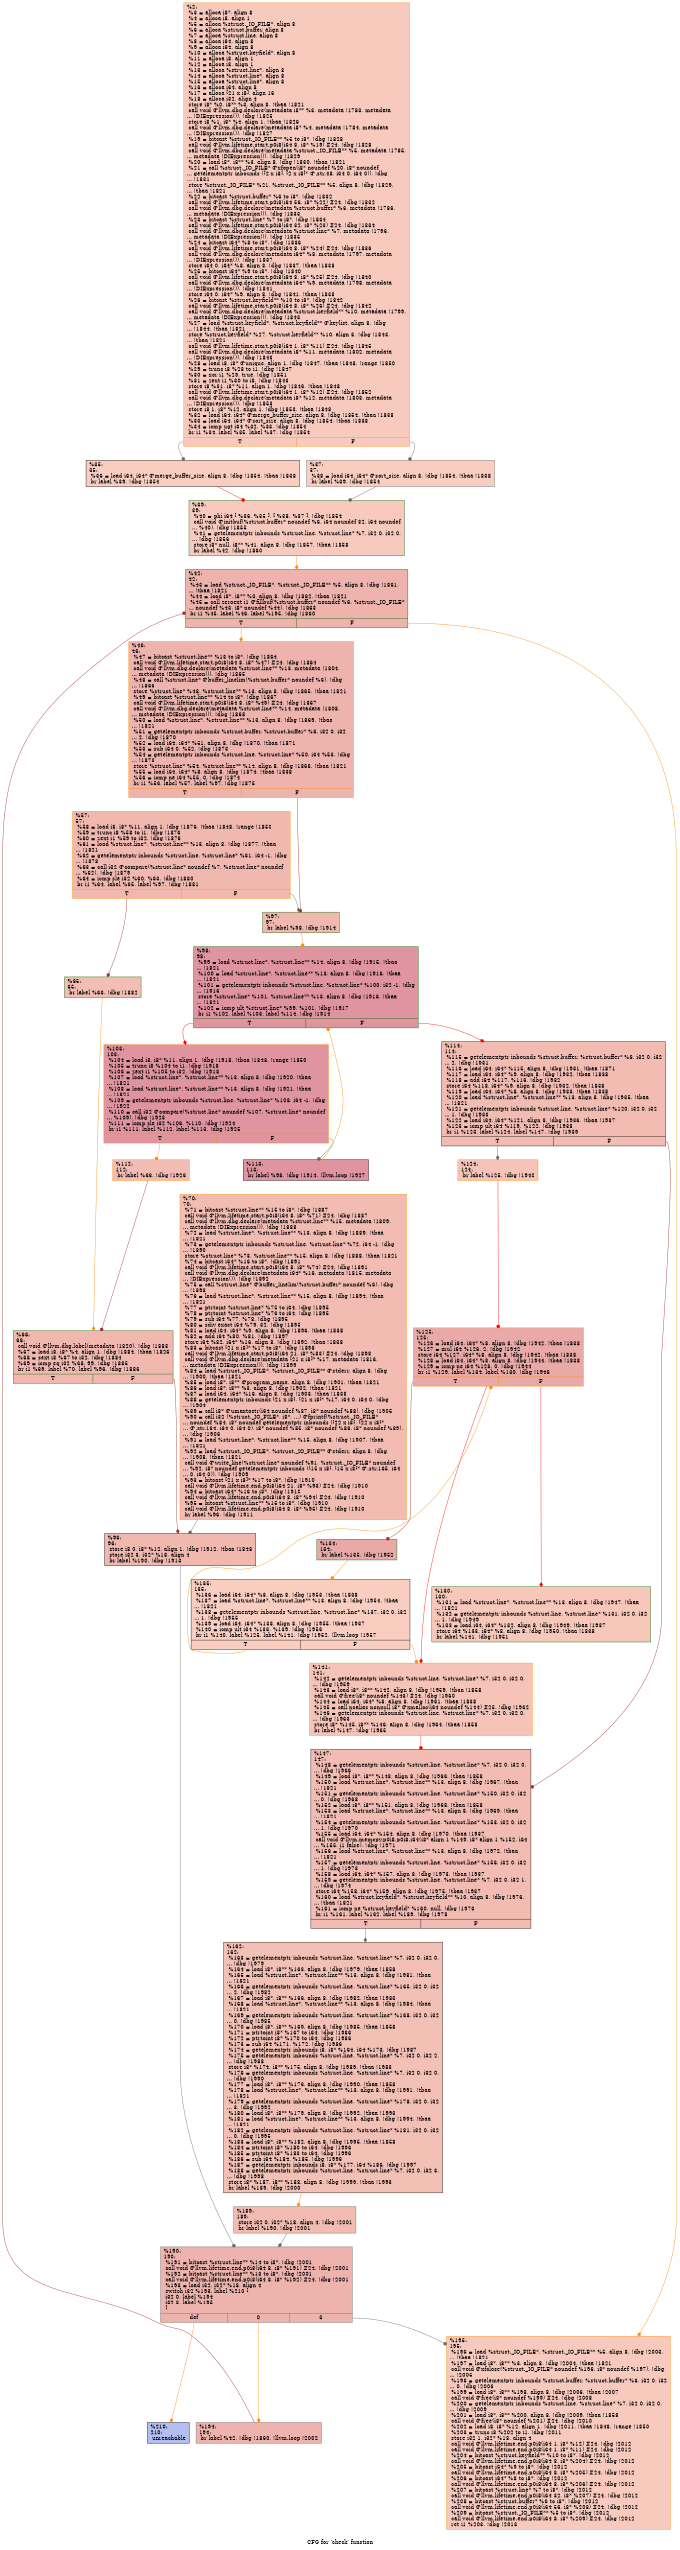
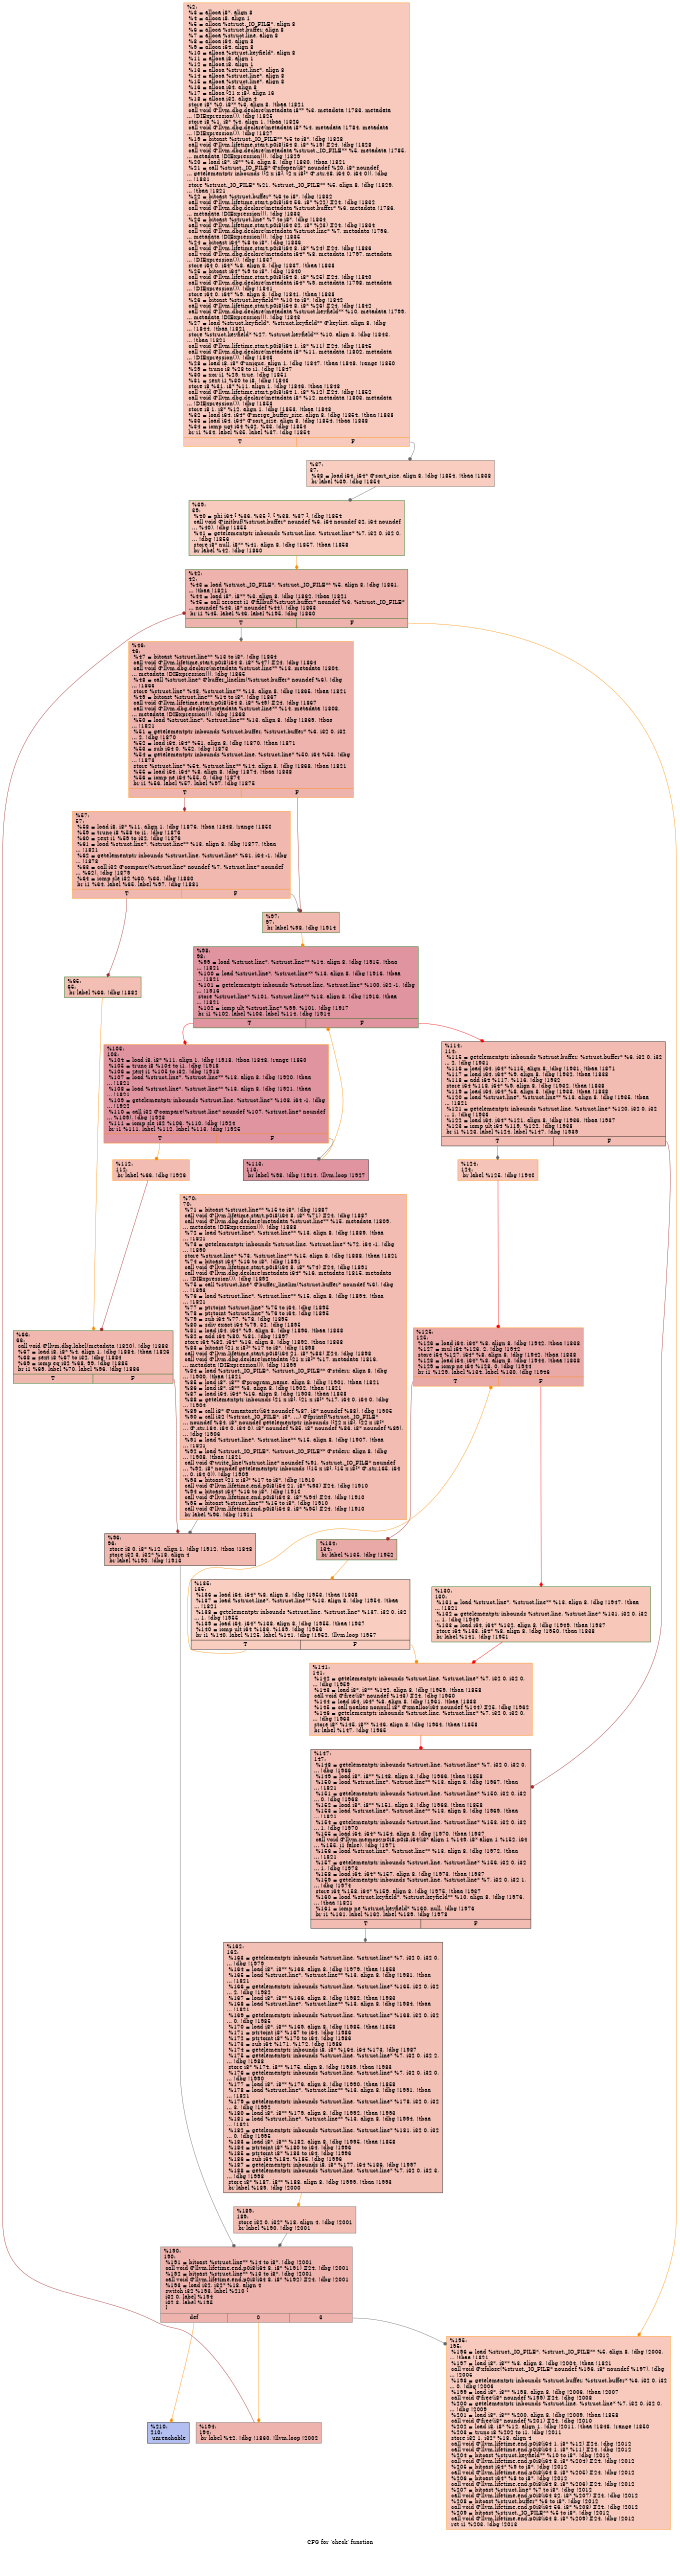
(193, 473) -> none
(241, 632) -> (241, 632)
none -> (185, 802)
(443, 1520) -> (489, 1651)
